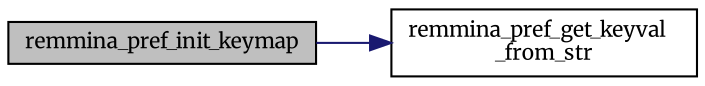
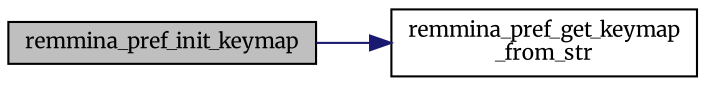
(544, 43) -> (544, 43)
